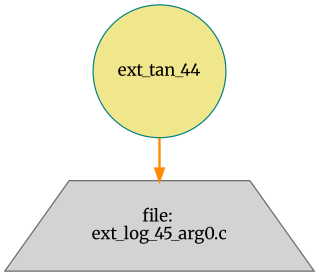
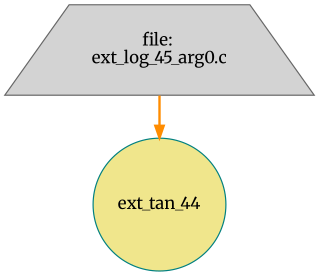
(159, 153) -> (159, 111)
